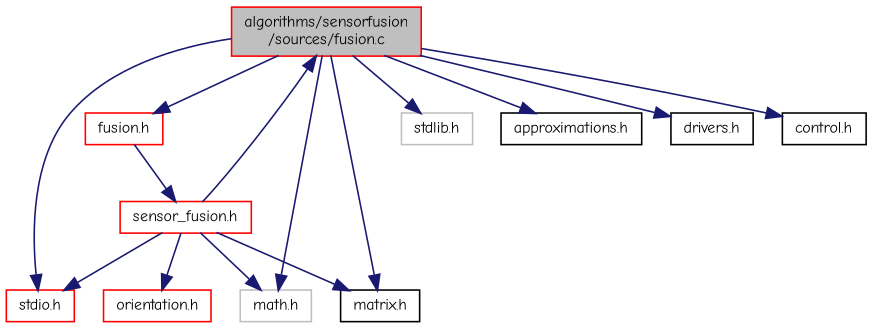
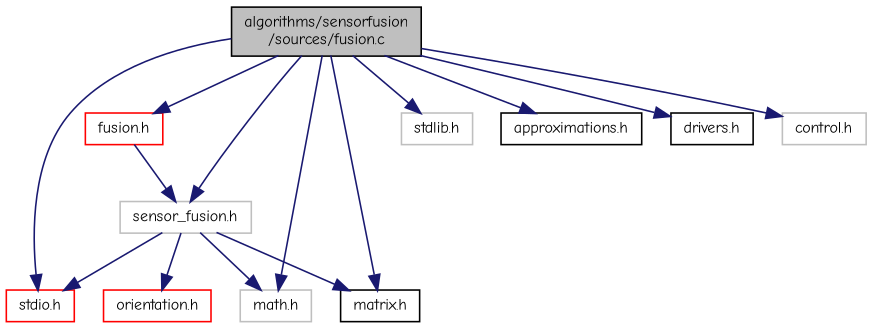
(326, 32) -> (326, 32)
(824, 129) -> (824, 129)
(257, 137) -> (248, 120)
(186, 217) -> (186, 217)
